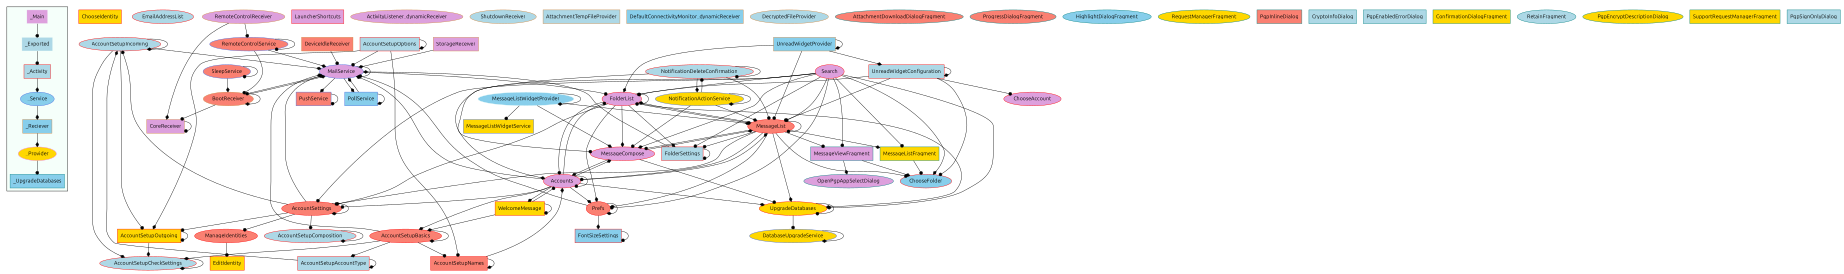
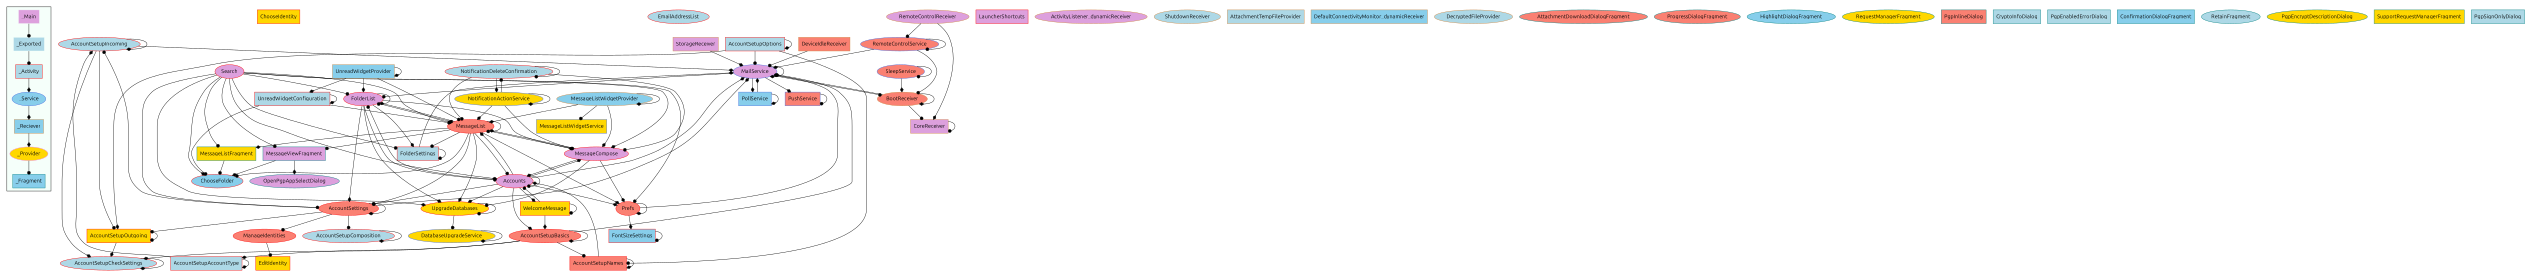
(1472, 17) -> (2156, 17)
(754, 83) -> none
(526, 99) -> (605, 99)
(1032, 99) -> none
(587, 147) -> (612, 180)
(37, 181) -> (29, 181)
